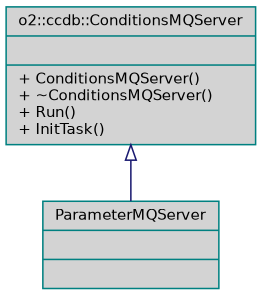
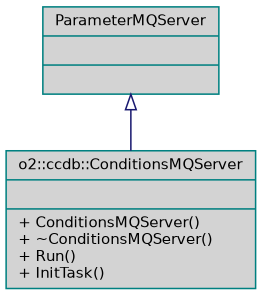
(131, 181) -> (131, 130)
